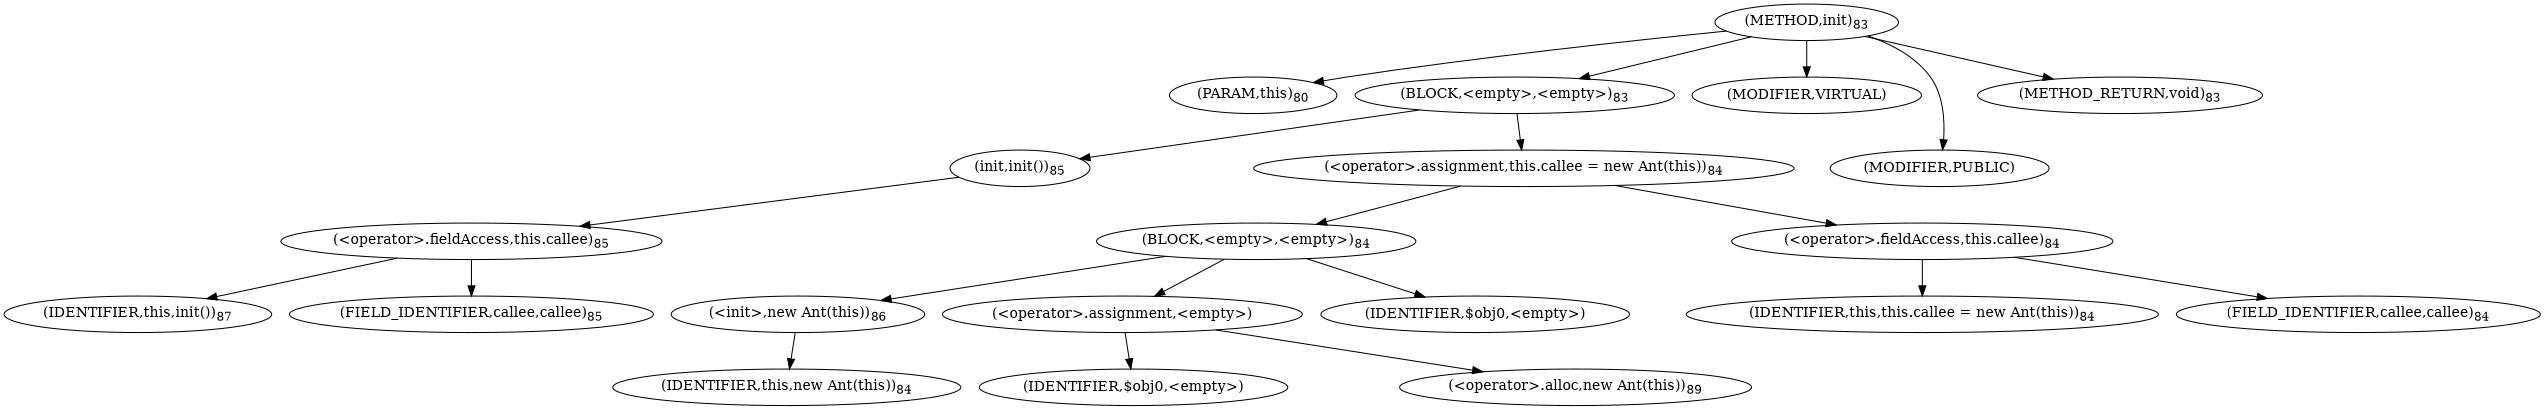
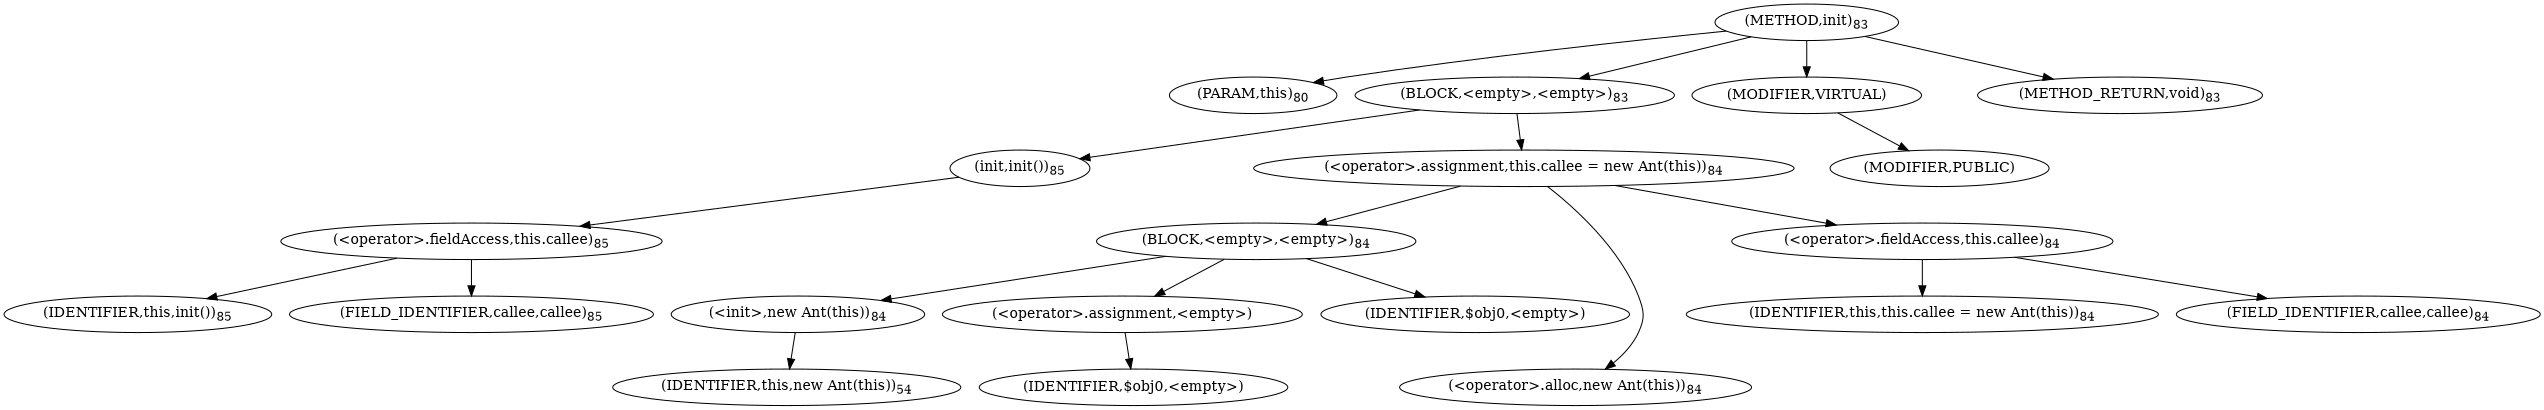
(1927, 73) -> (1869, 129)
(225, 313) -> (225, 313)
(879, 313) -> (879, 313)
(1344, 350) -> (1623, 267)
(904, 386) -> (904, 386)
(1695, 386) -> (1695, 386)
